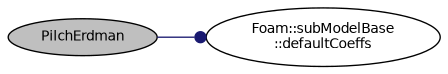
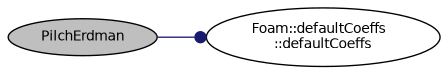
(323, 37) -> (323, 37)
